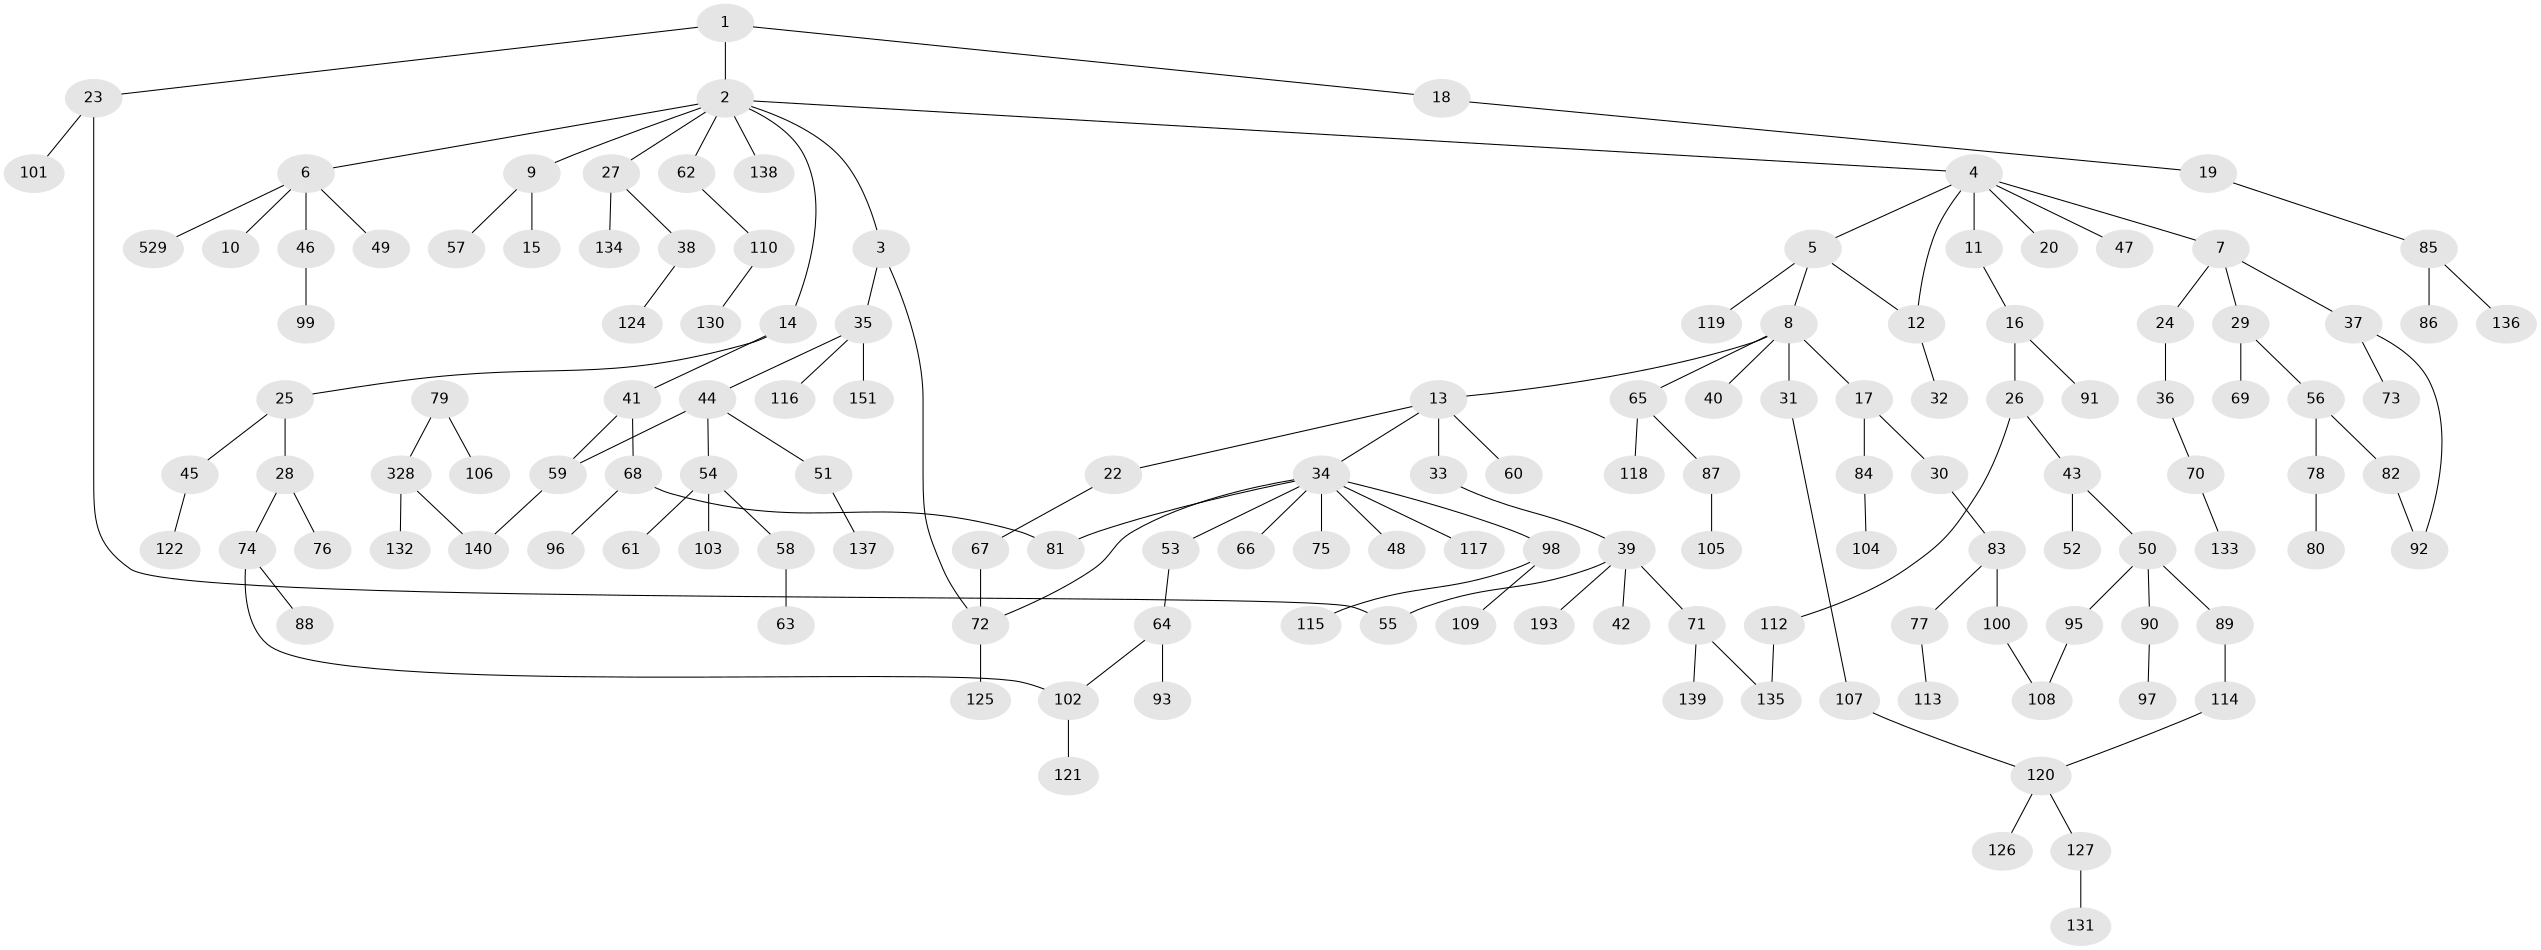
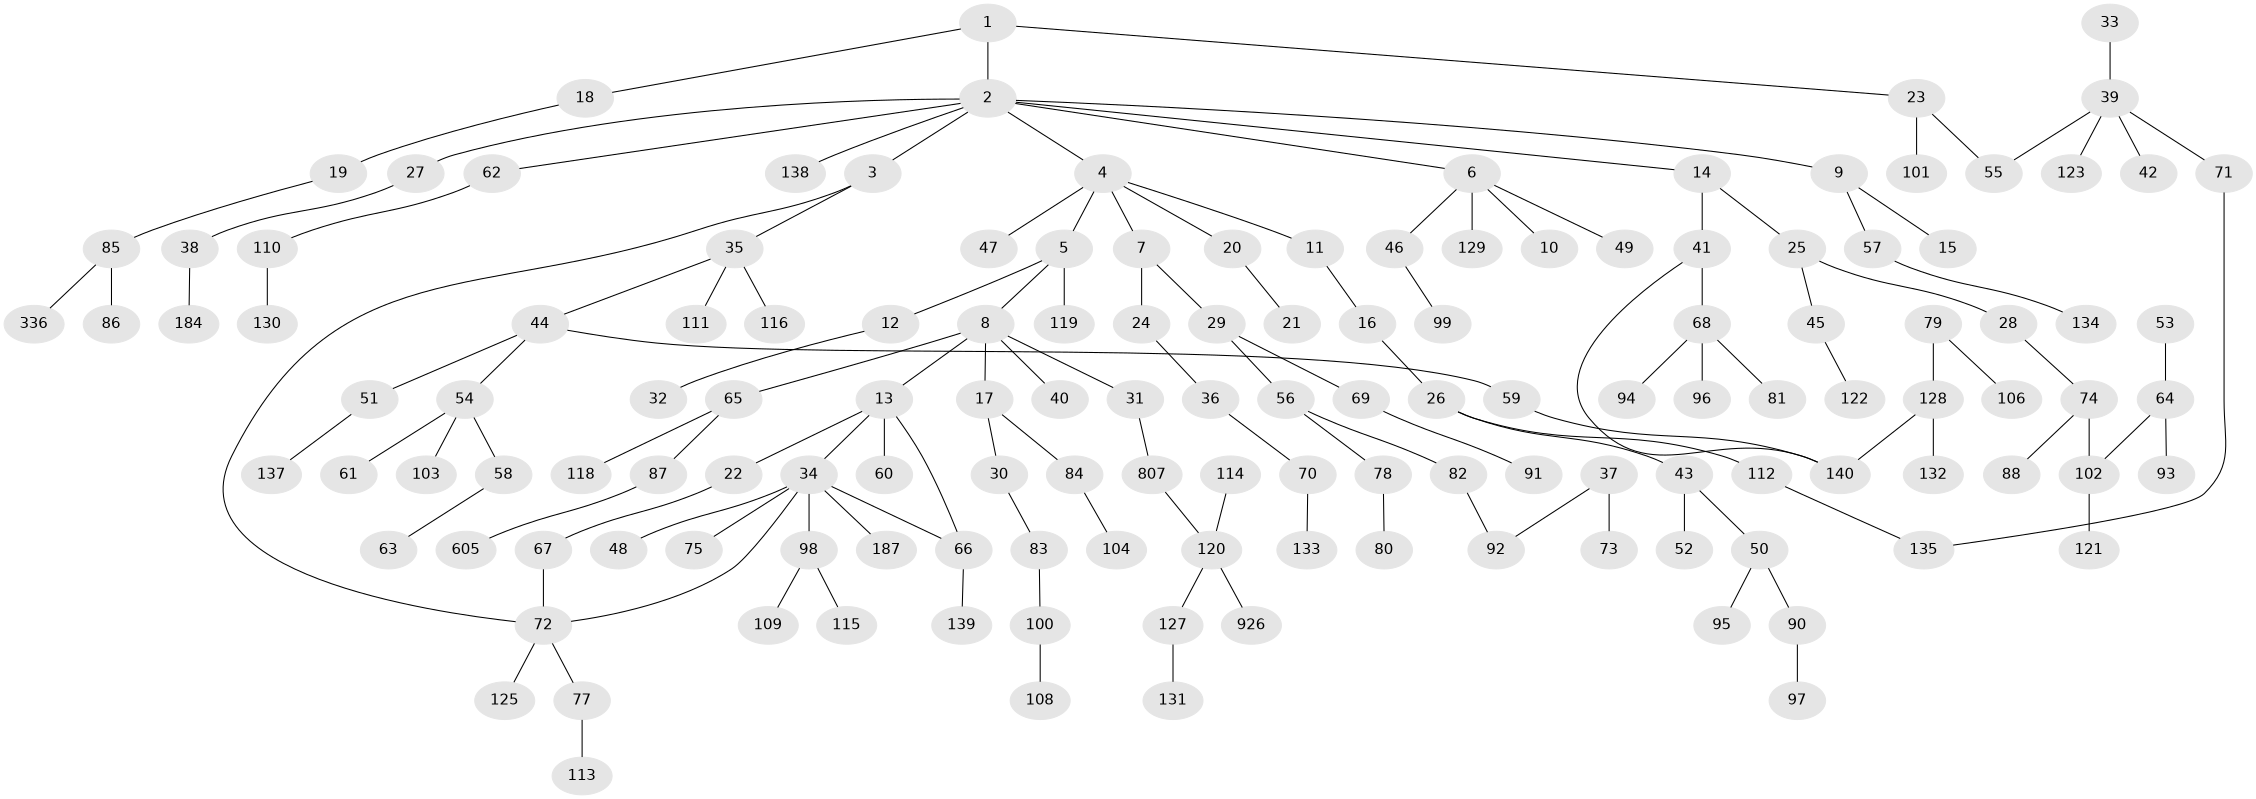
(610, 211) -> (1979, 287)
(1931, 245) -> none
(153, 249) -> (1472, 249)
(2287, 286) -> none
(632, 324) -> (189, 324)
none -> (1292, 324)
(2506, 324) -> (34, 324)
(2052, 362) -> (1448, 437)
(863, 400) -> (696, 324)
none -> (1627, 400)
(595, 437) -> (1588, 416)
(1439, 437) -> (931, 472)
(401, 475) -> (1933, 400)
(1246, 512) -> none
(1148, 516) -> none
(323, 550) -> none
(1474, 550) -> (886, 550)
(1712, 550) -> (466, 550)
(1958, 588) -> (563, 663)
(1544, 625) -> (2071, 174)
(2225, 625) -> none
(1695, 663) -> (963, 588)
(2058, 663) -> none
(1850, 701) -> (1152, 475)
(2002, 851) -> (1251, 625)
